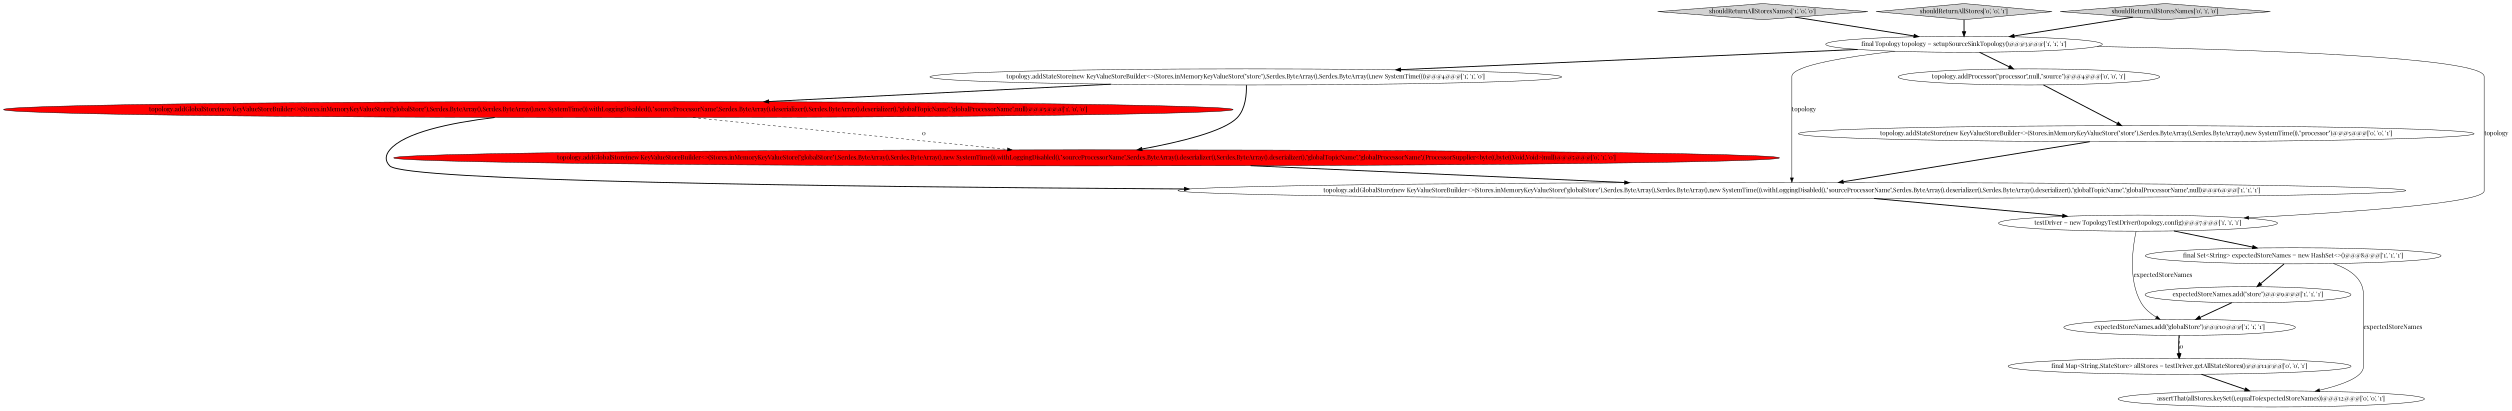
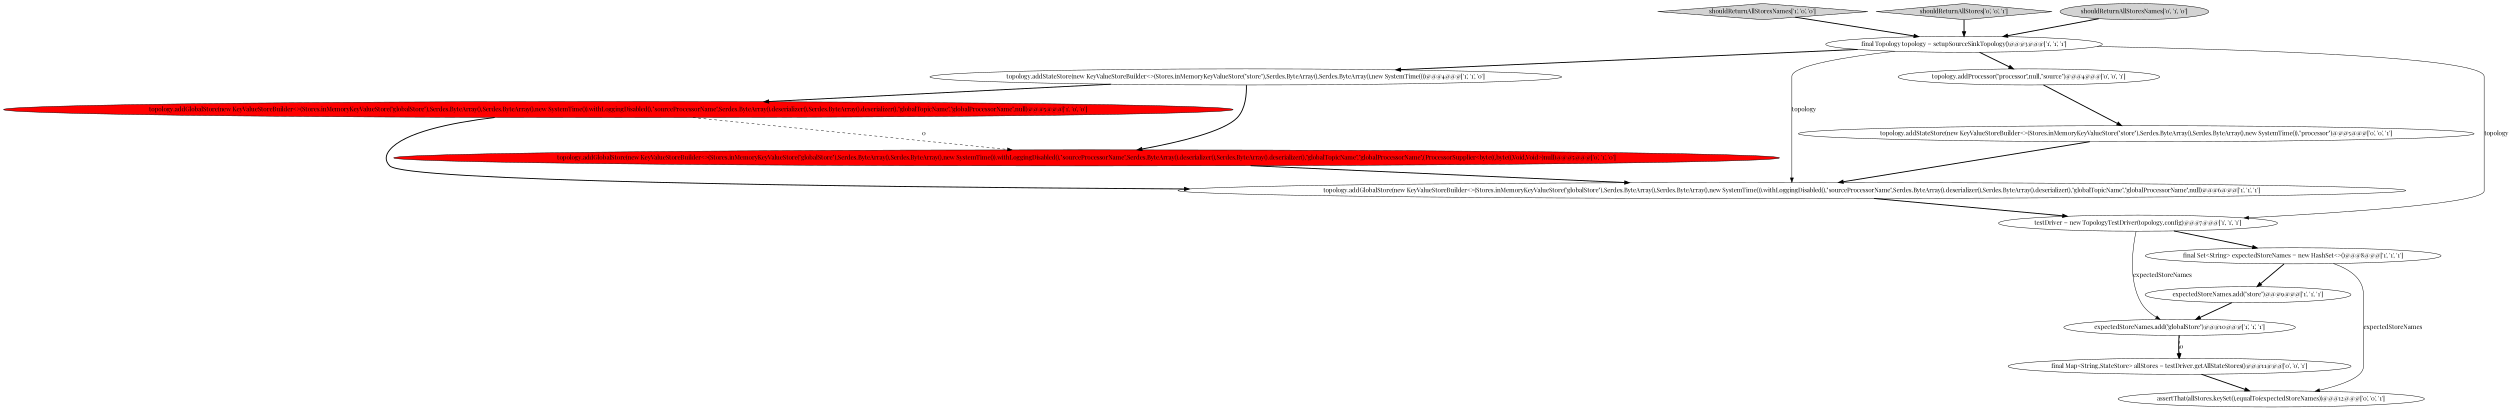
(2165, 12) -> (2134, 12)
